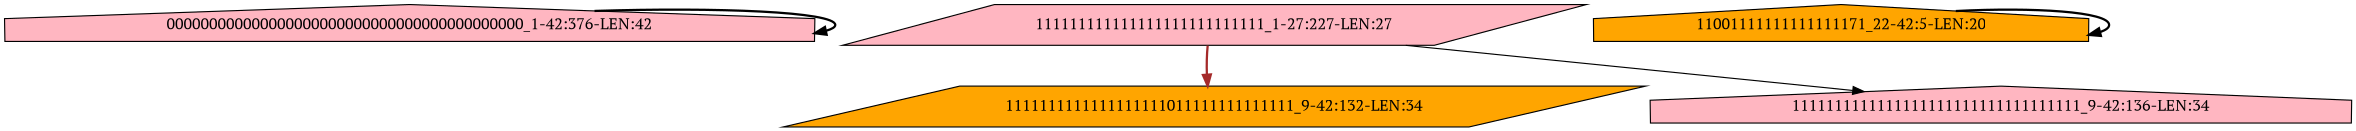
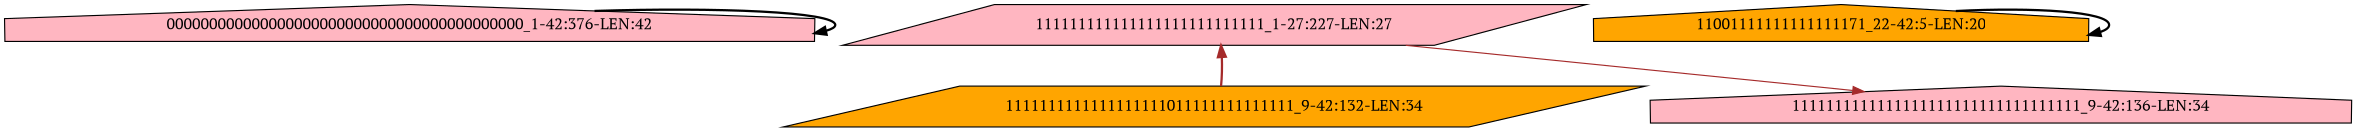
(1207, 60) -> (1222, 72)
(1629, 68) -> (1629, 68)
